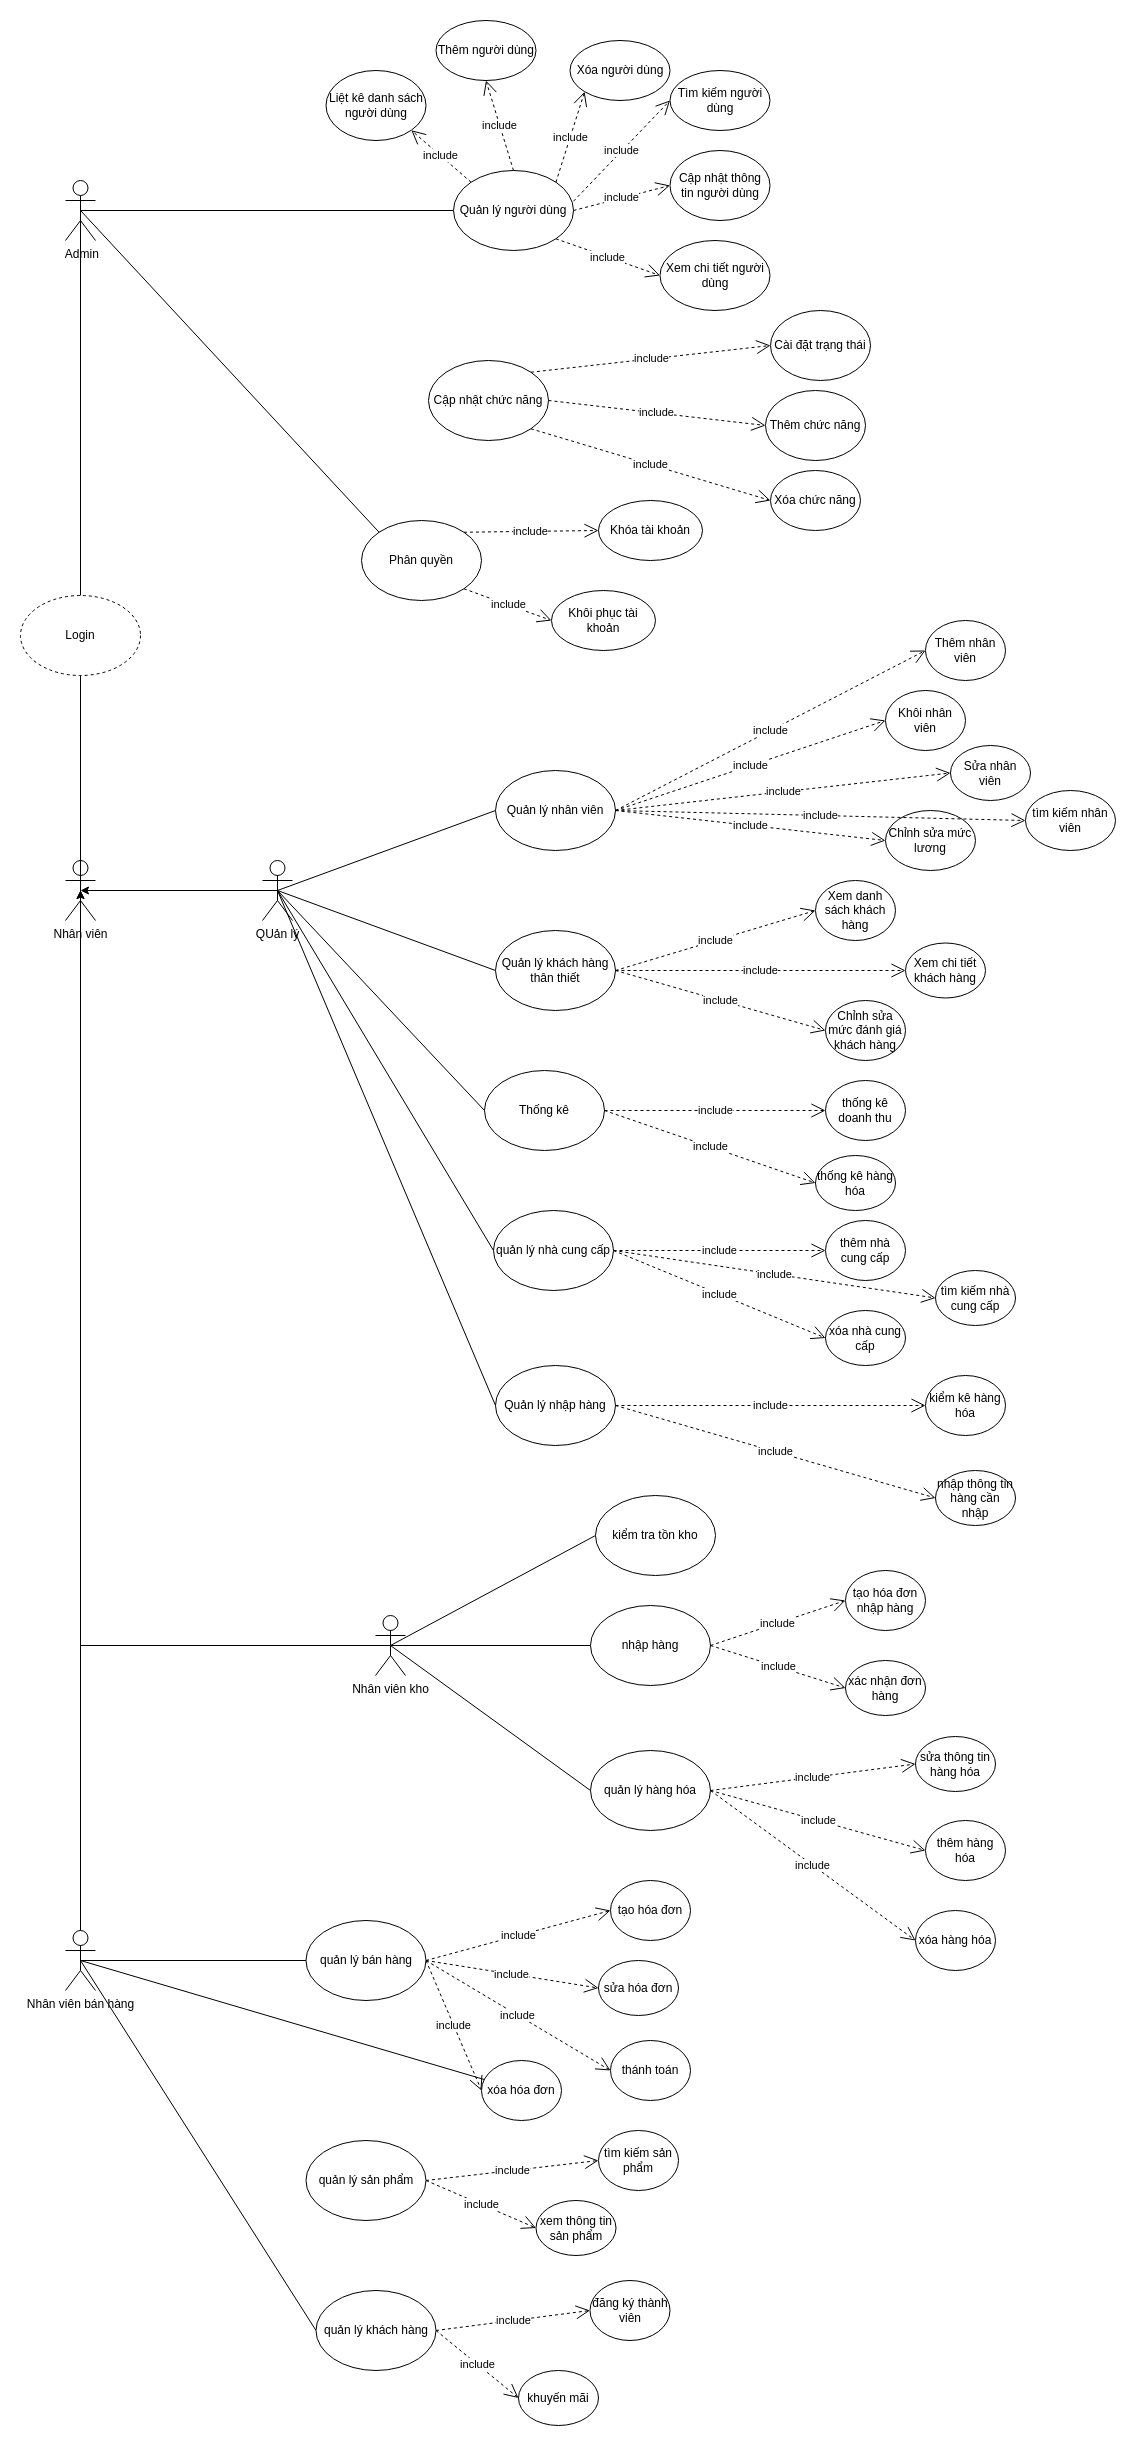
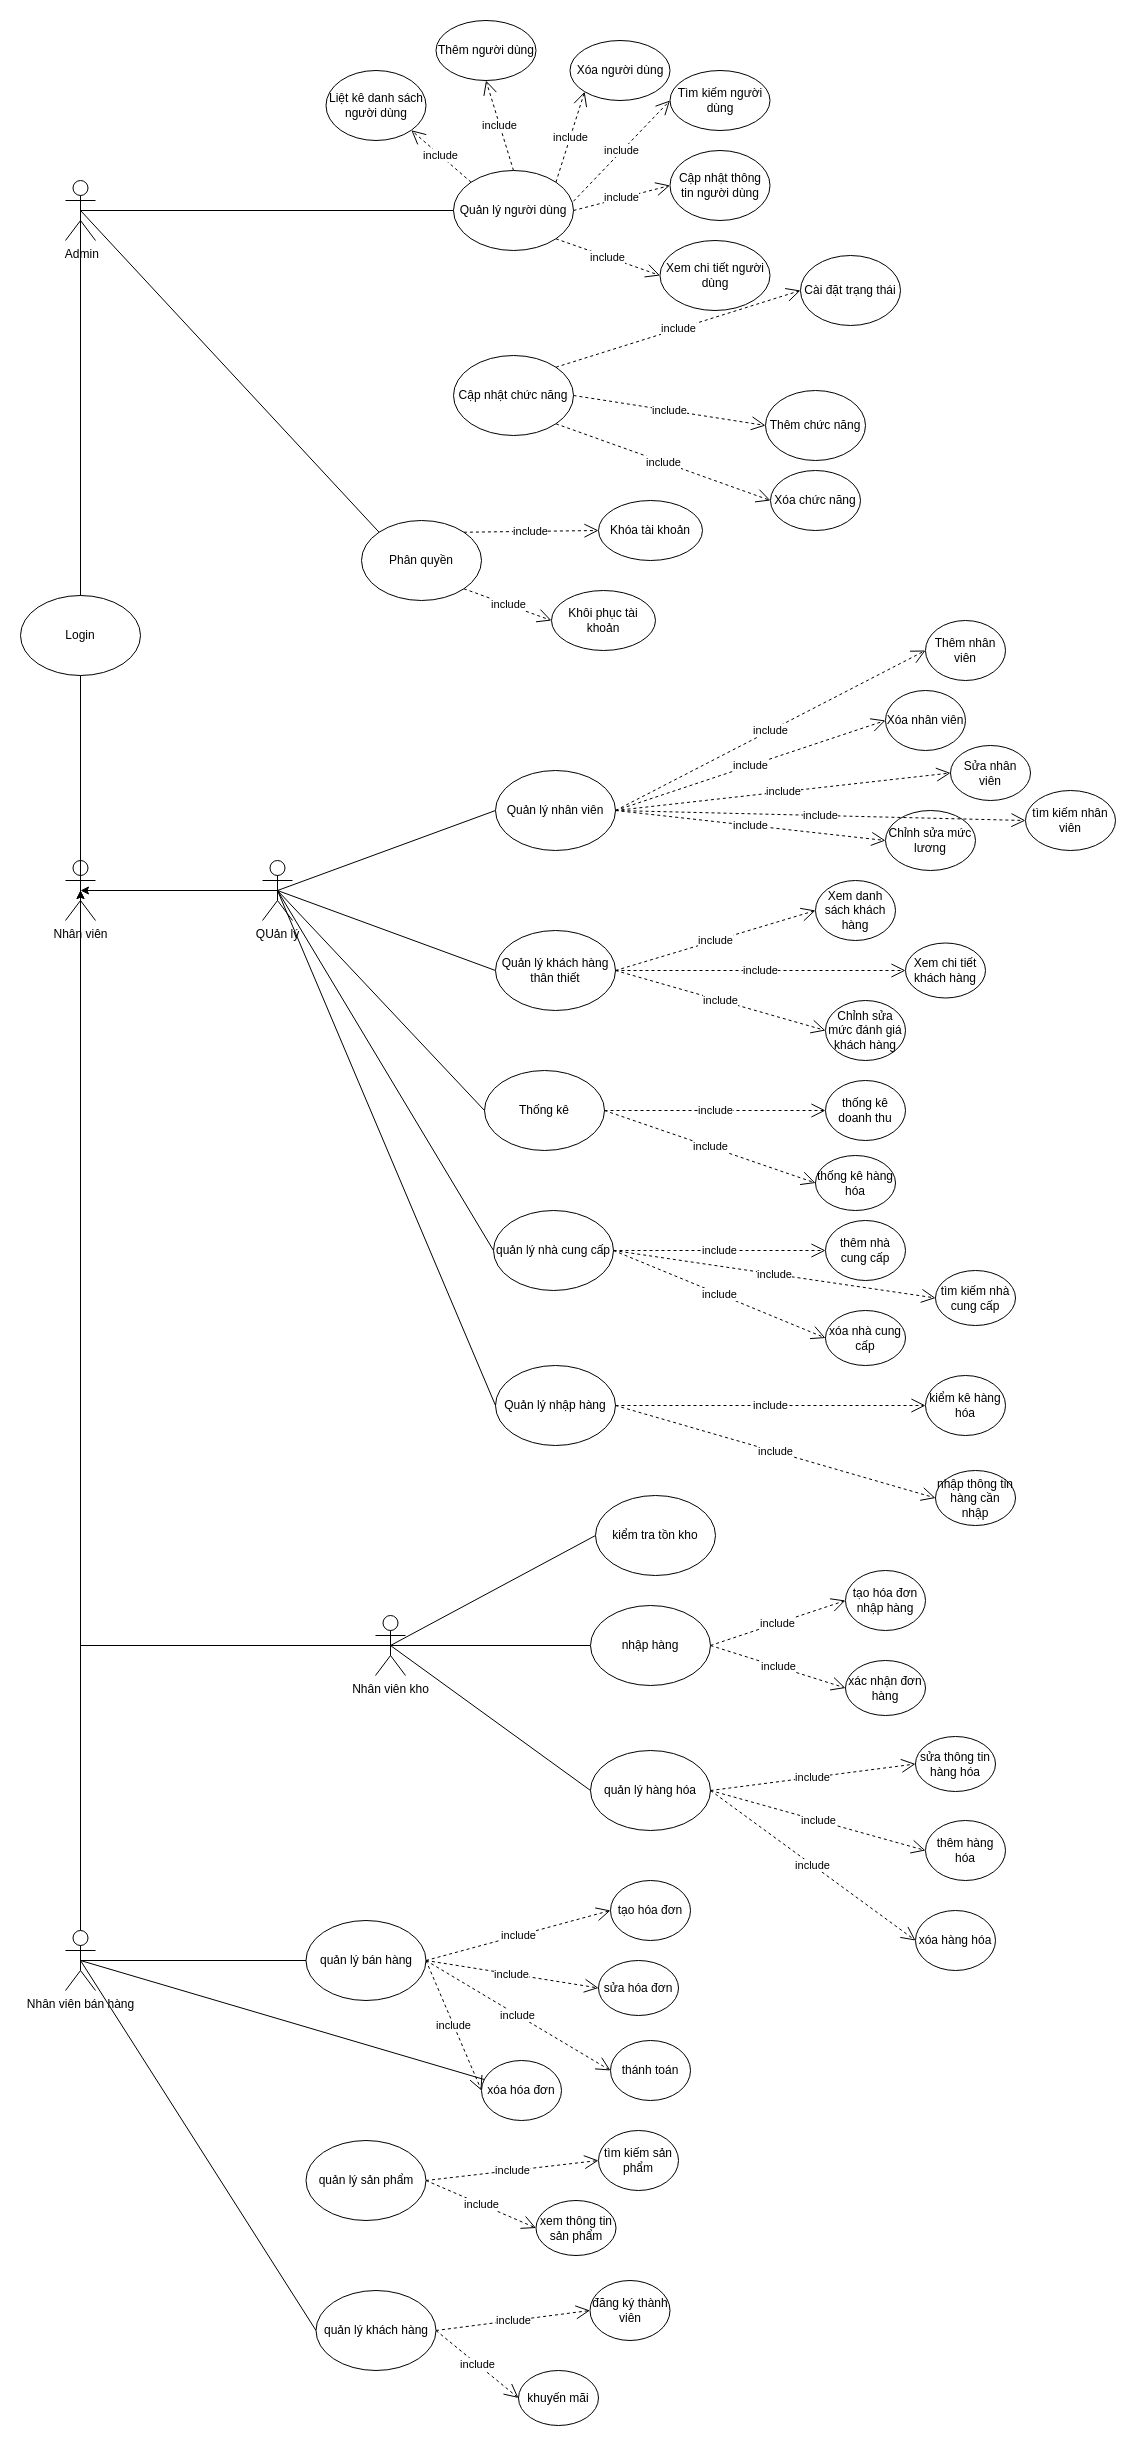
(821, 346) -> (851, 291)
(489, 401) -> (514, 396)
(81, 636) -> (81, 636)
(926, 721) -> (926, 721)
